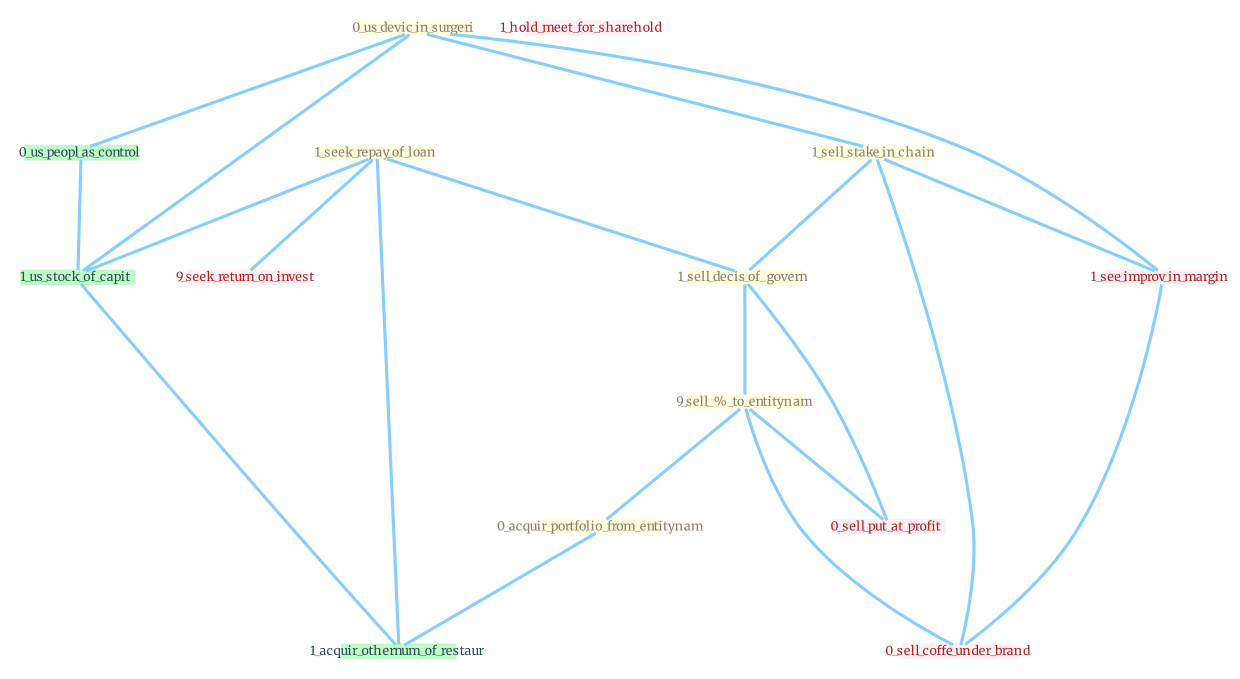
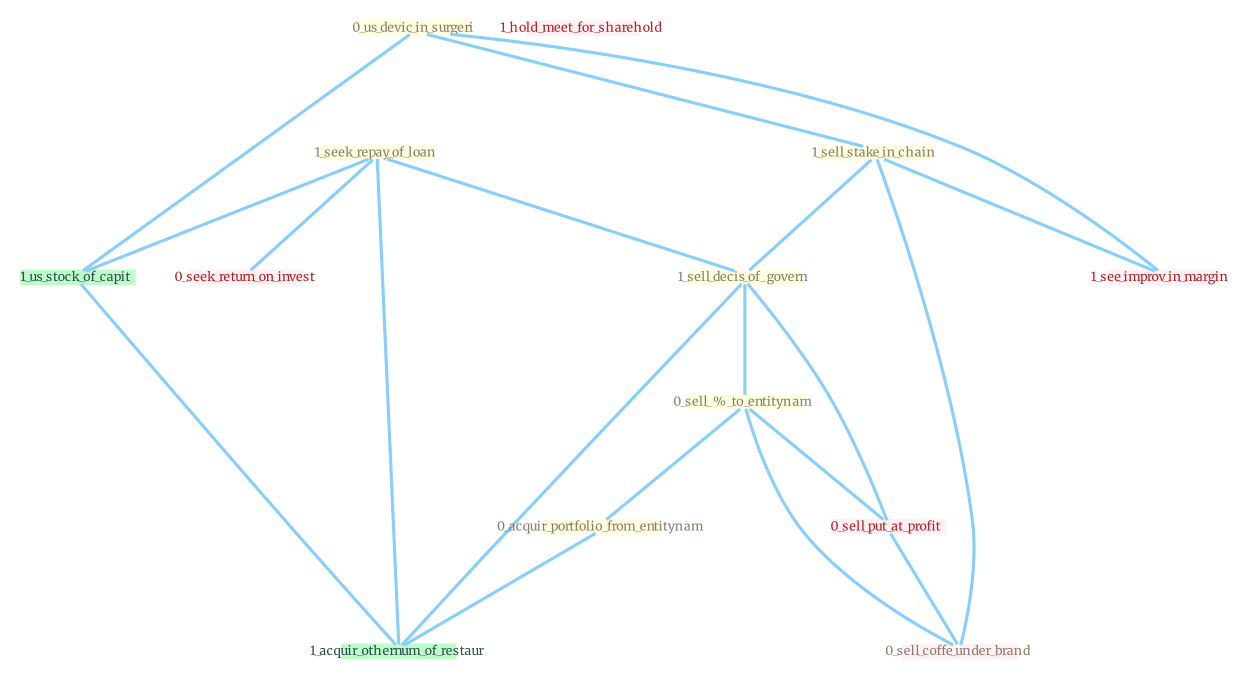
(81, 153) -> none
(246, 277) -> (246, 277)
(745, 402) -> (745, 402)
none -> (571, 464)
(1100, 486) -> (924, 589)
(960, 651) -> (960, 651)
